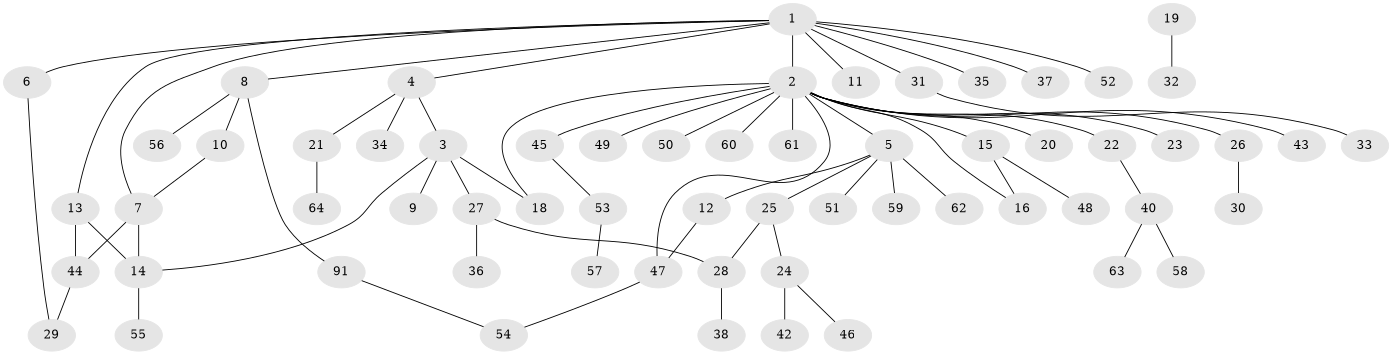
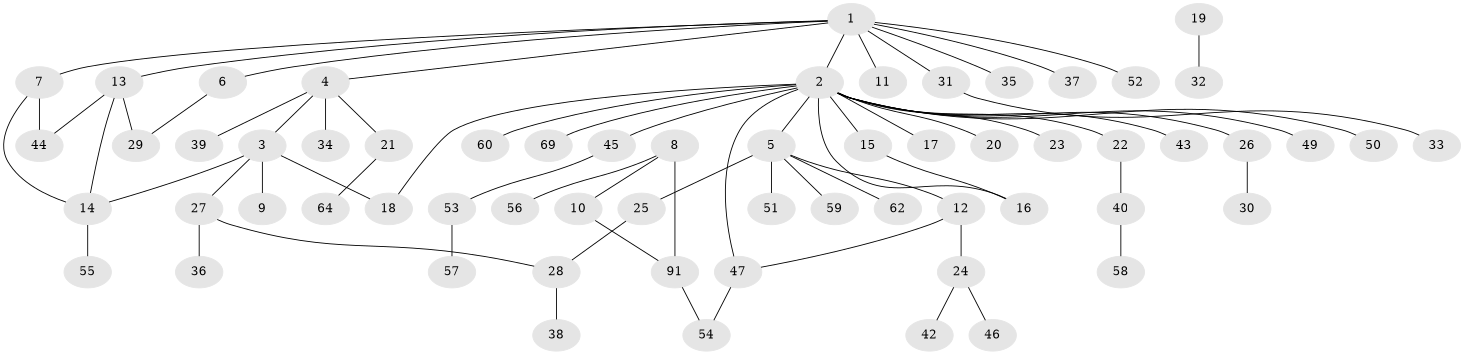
(519, 51) -> none
none -> (199, 146)
(793, 146) -> (549, 146)
none -> (931, 146)
(179, 177) -> (627, 241)
(1086, 209) -> none
(777, 240) -> (961, 241)
(1117, 272) -> none
(64, 304) -> (128, 114)
